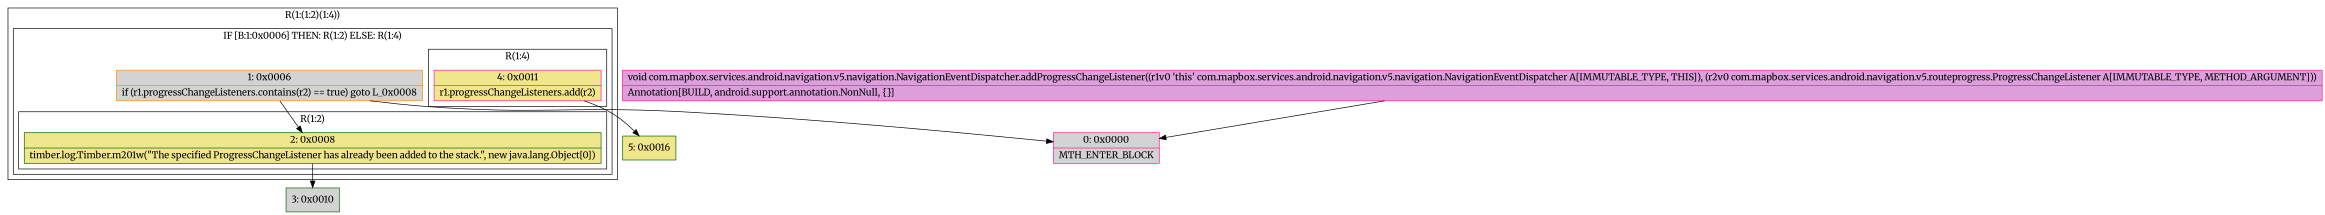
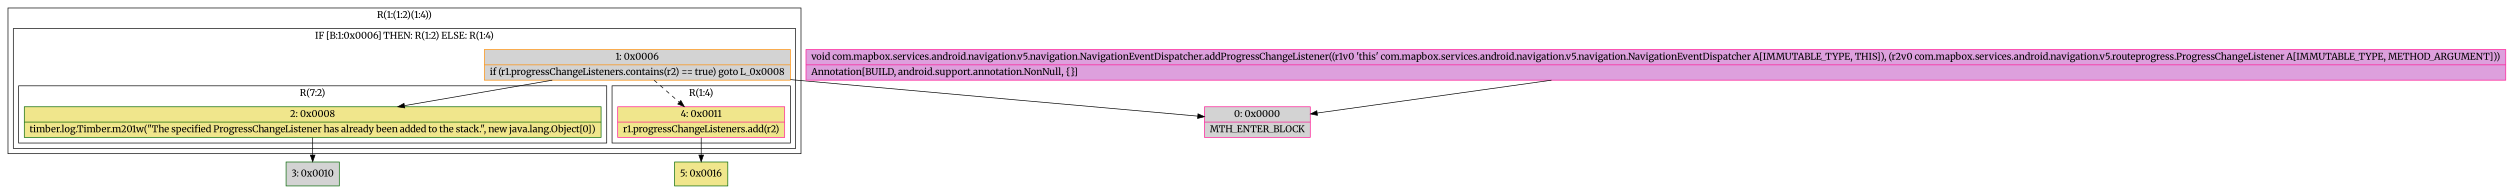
none -> (667, 91)
(313, 119) -> (313, 93)
